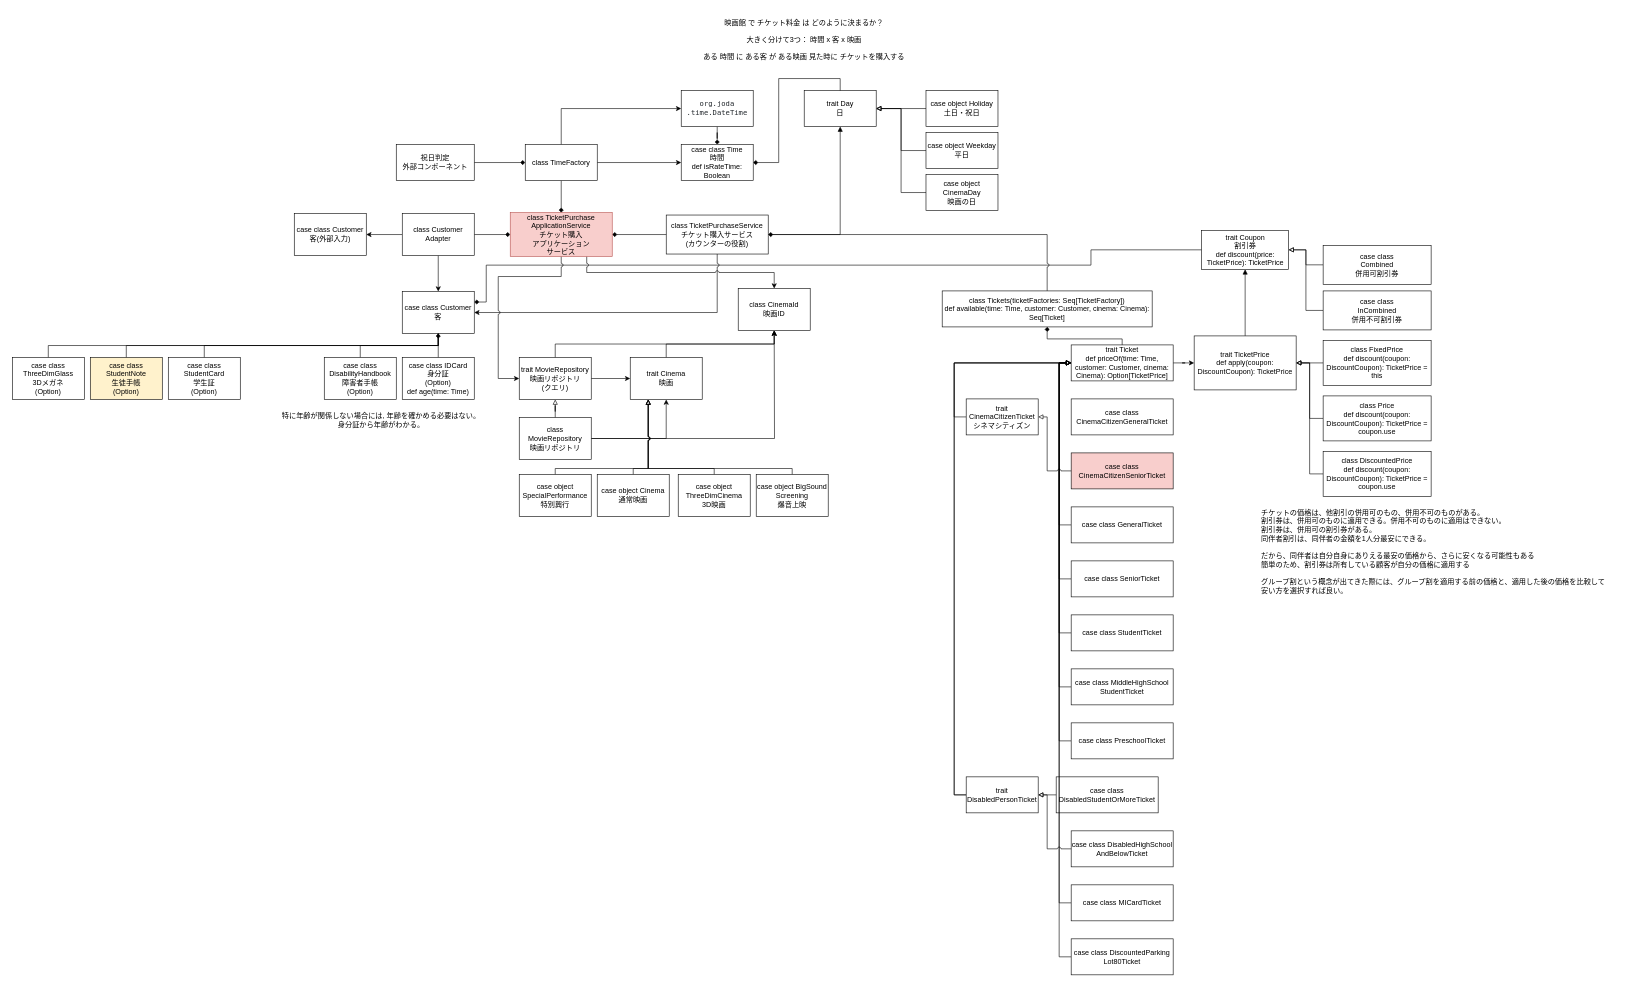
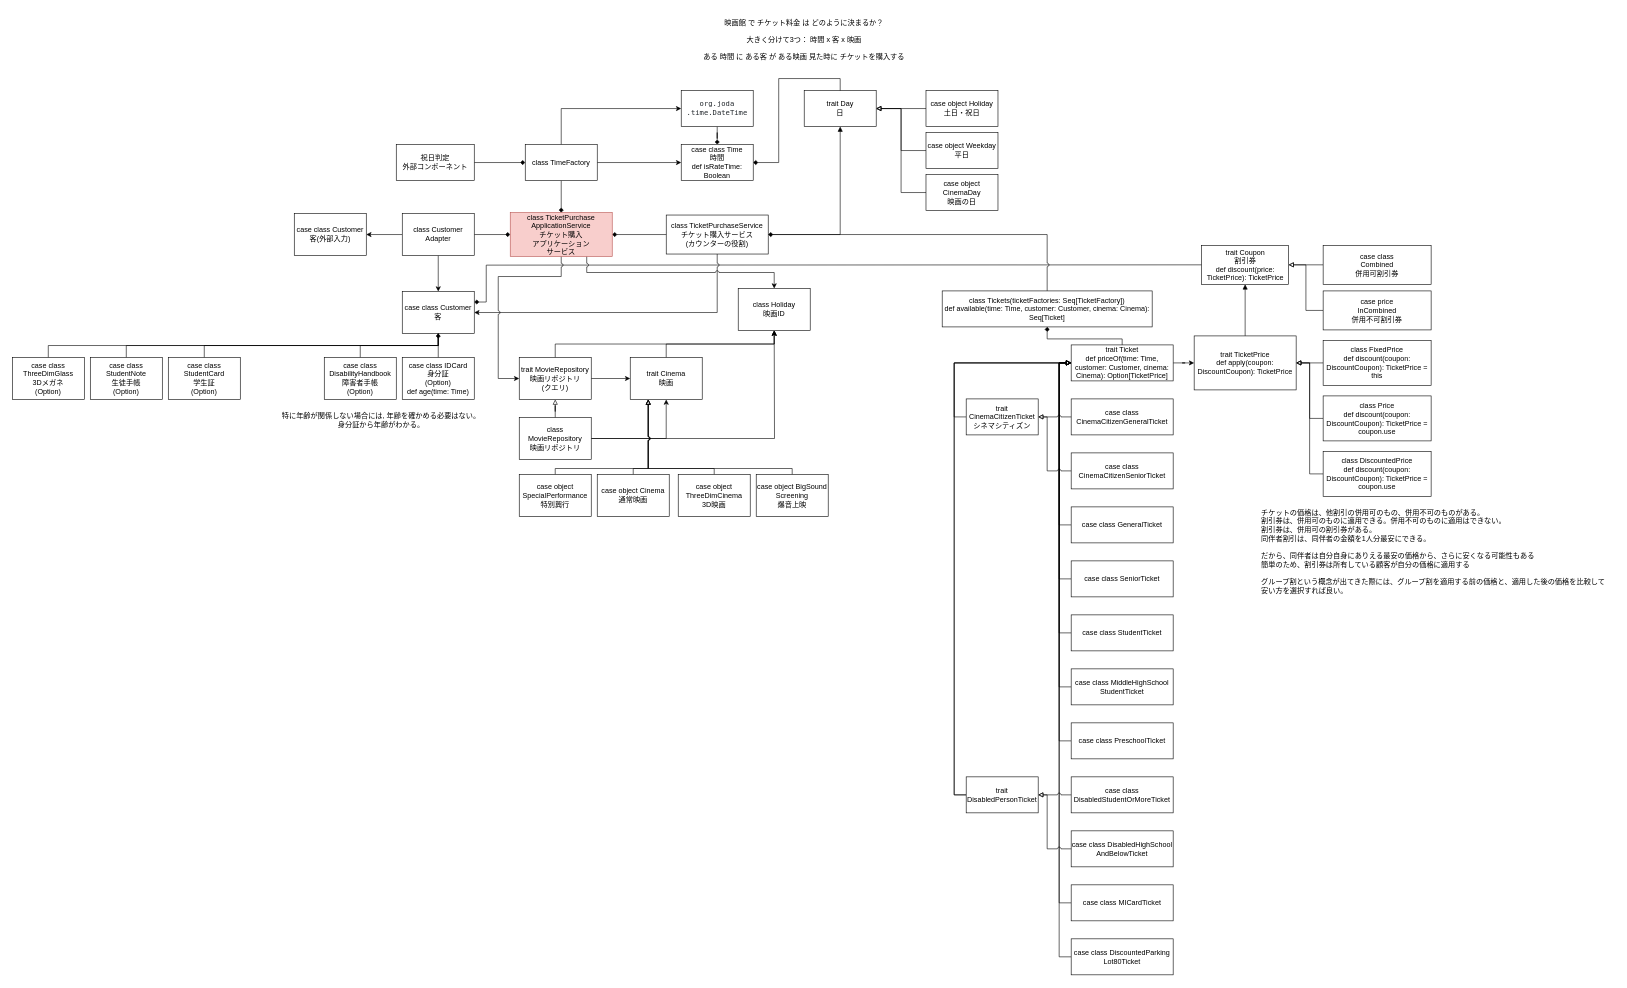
(1245, 250) -> (1245, 265)
(774, 309) -> (774, 309)
(1377, 311) -> (1377, 311)
(126, 378) -> (126, 378)
none -> (1065, 417)
(1122, 471) -> (1122, 471)
(1107, 795) -> (1122, 795)
